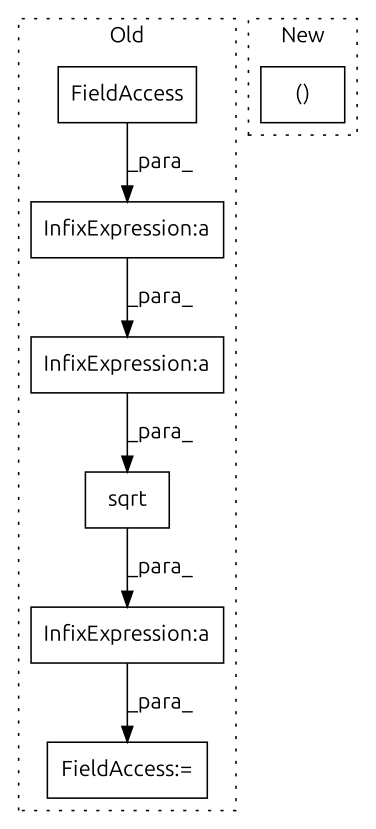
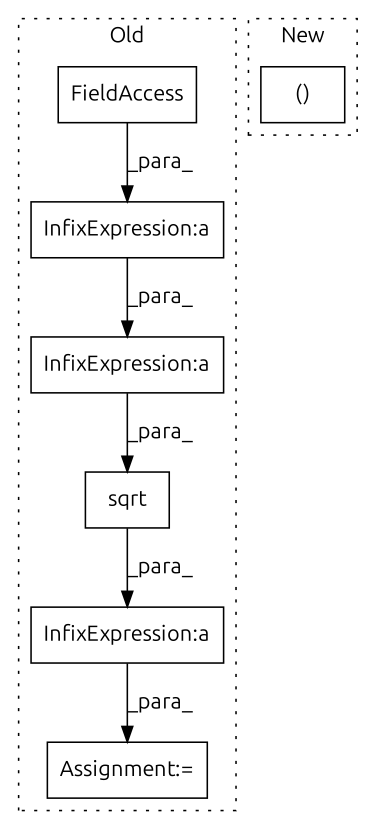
(127, 770) -> (127, 770)
